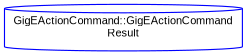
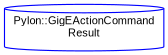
(123, 28) -> (84, 28)
